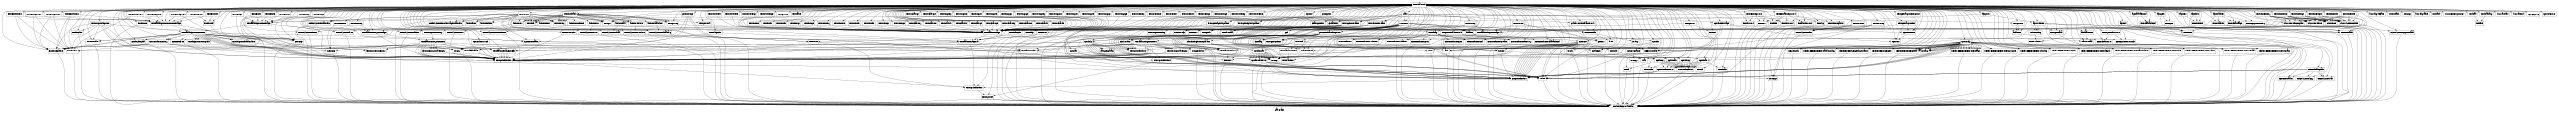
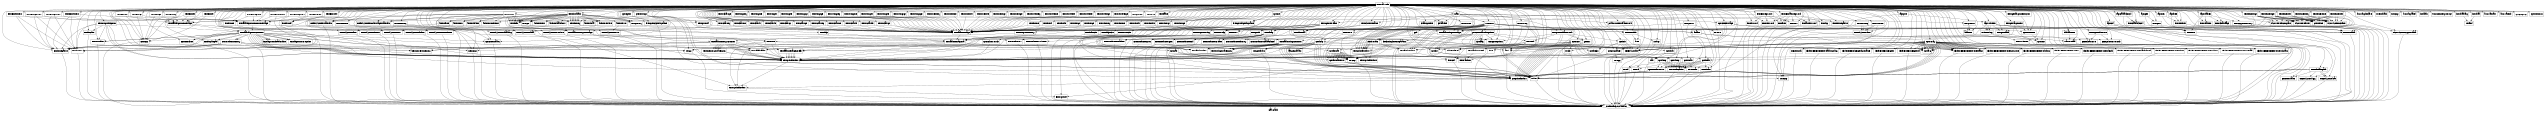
none -> (1151, 14)
(565, 30) -> (501, 18)
